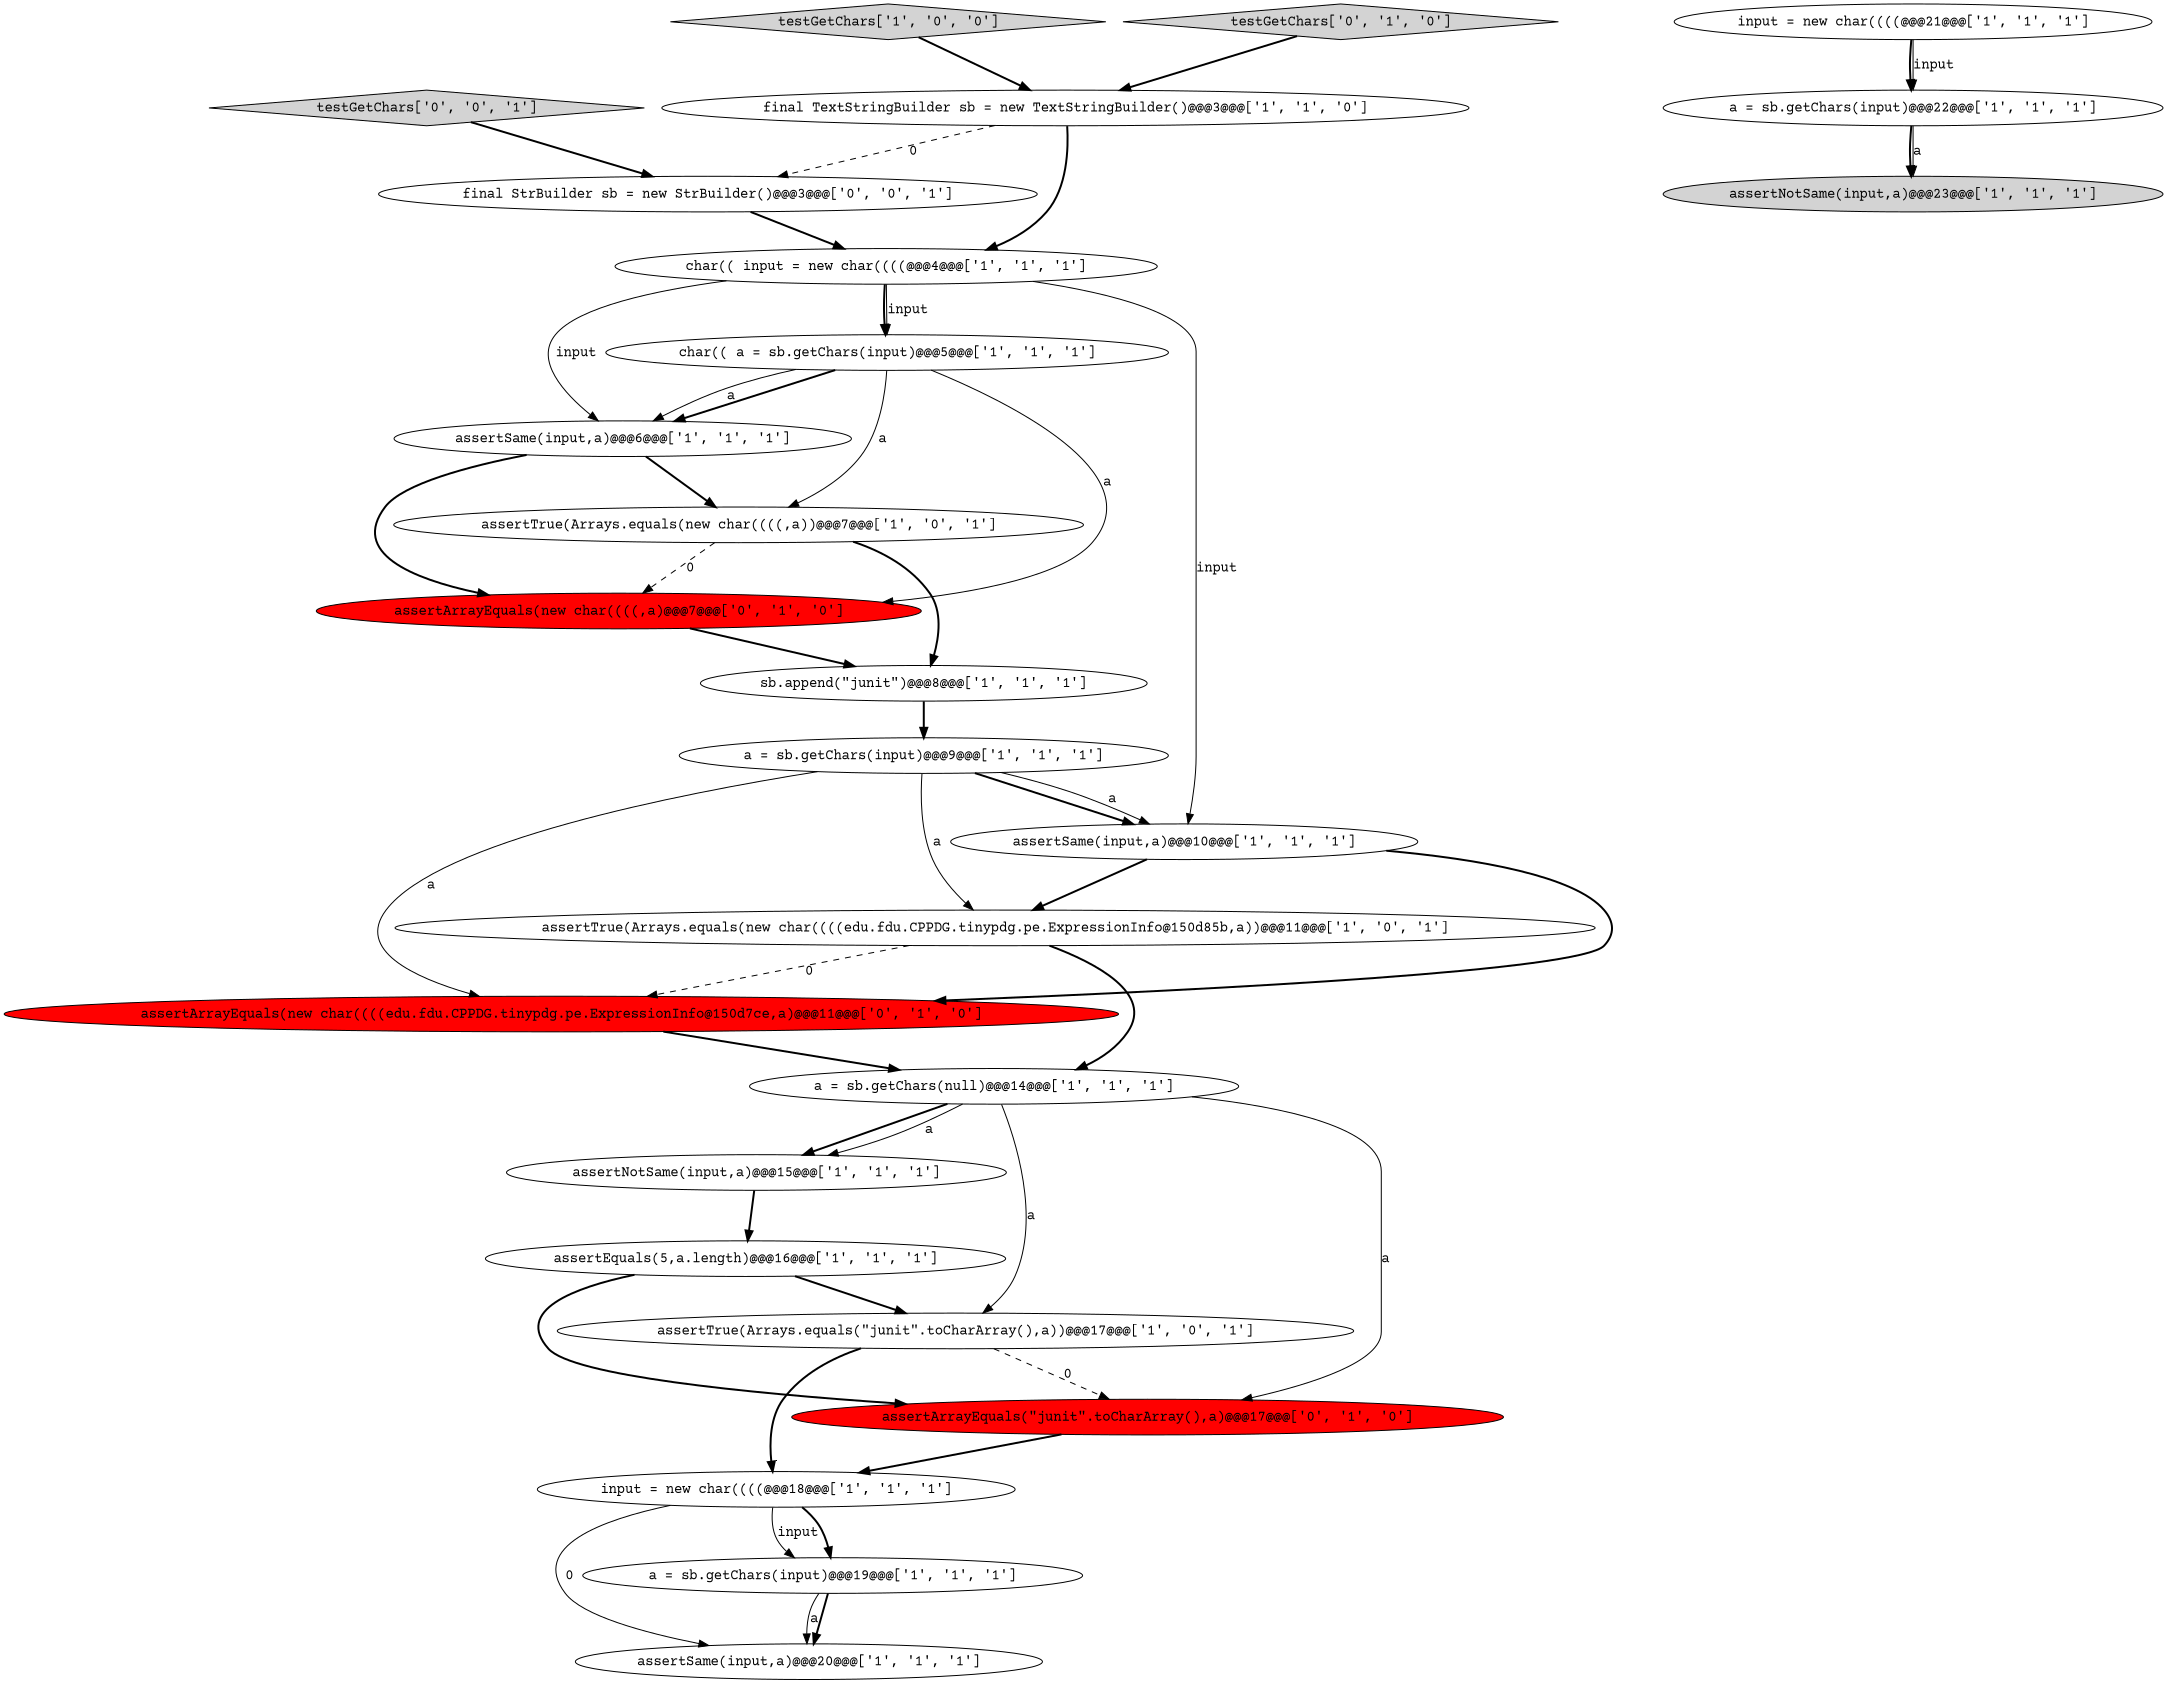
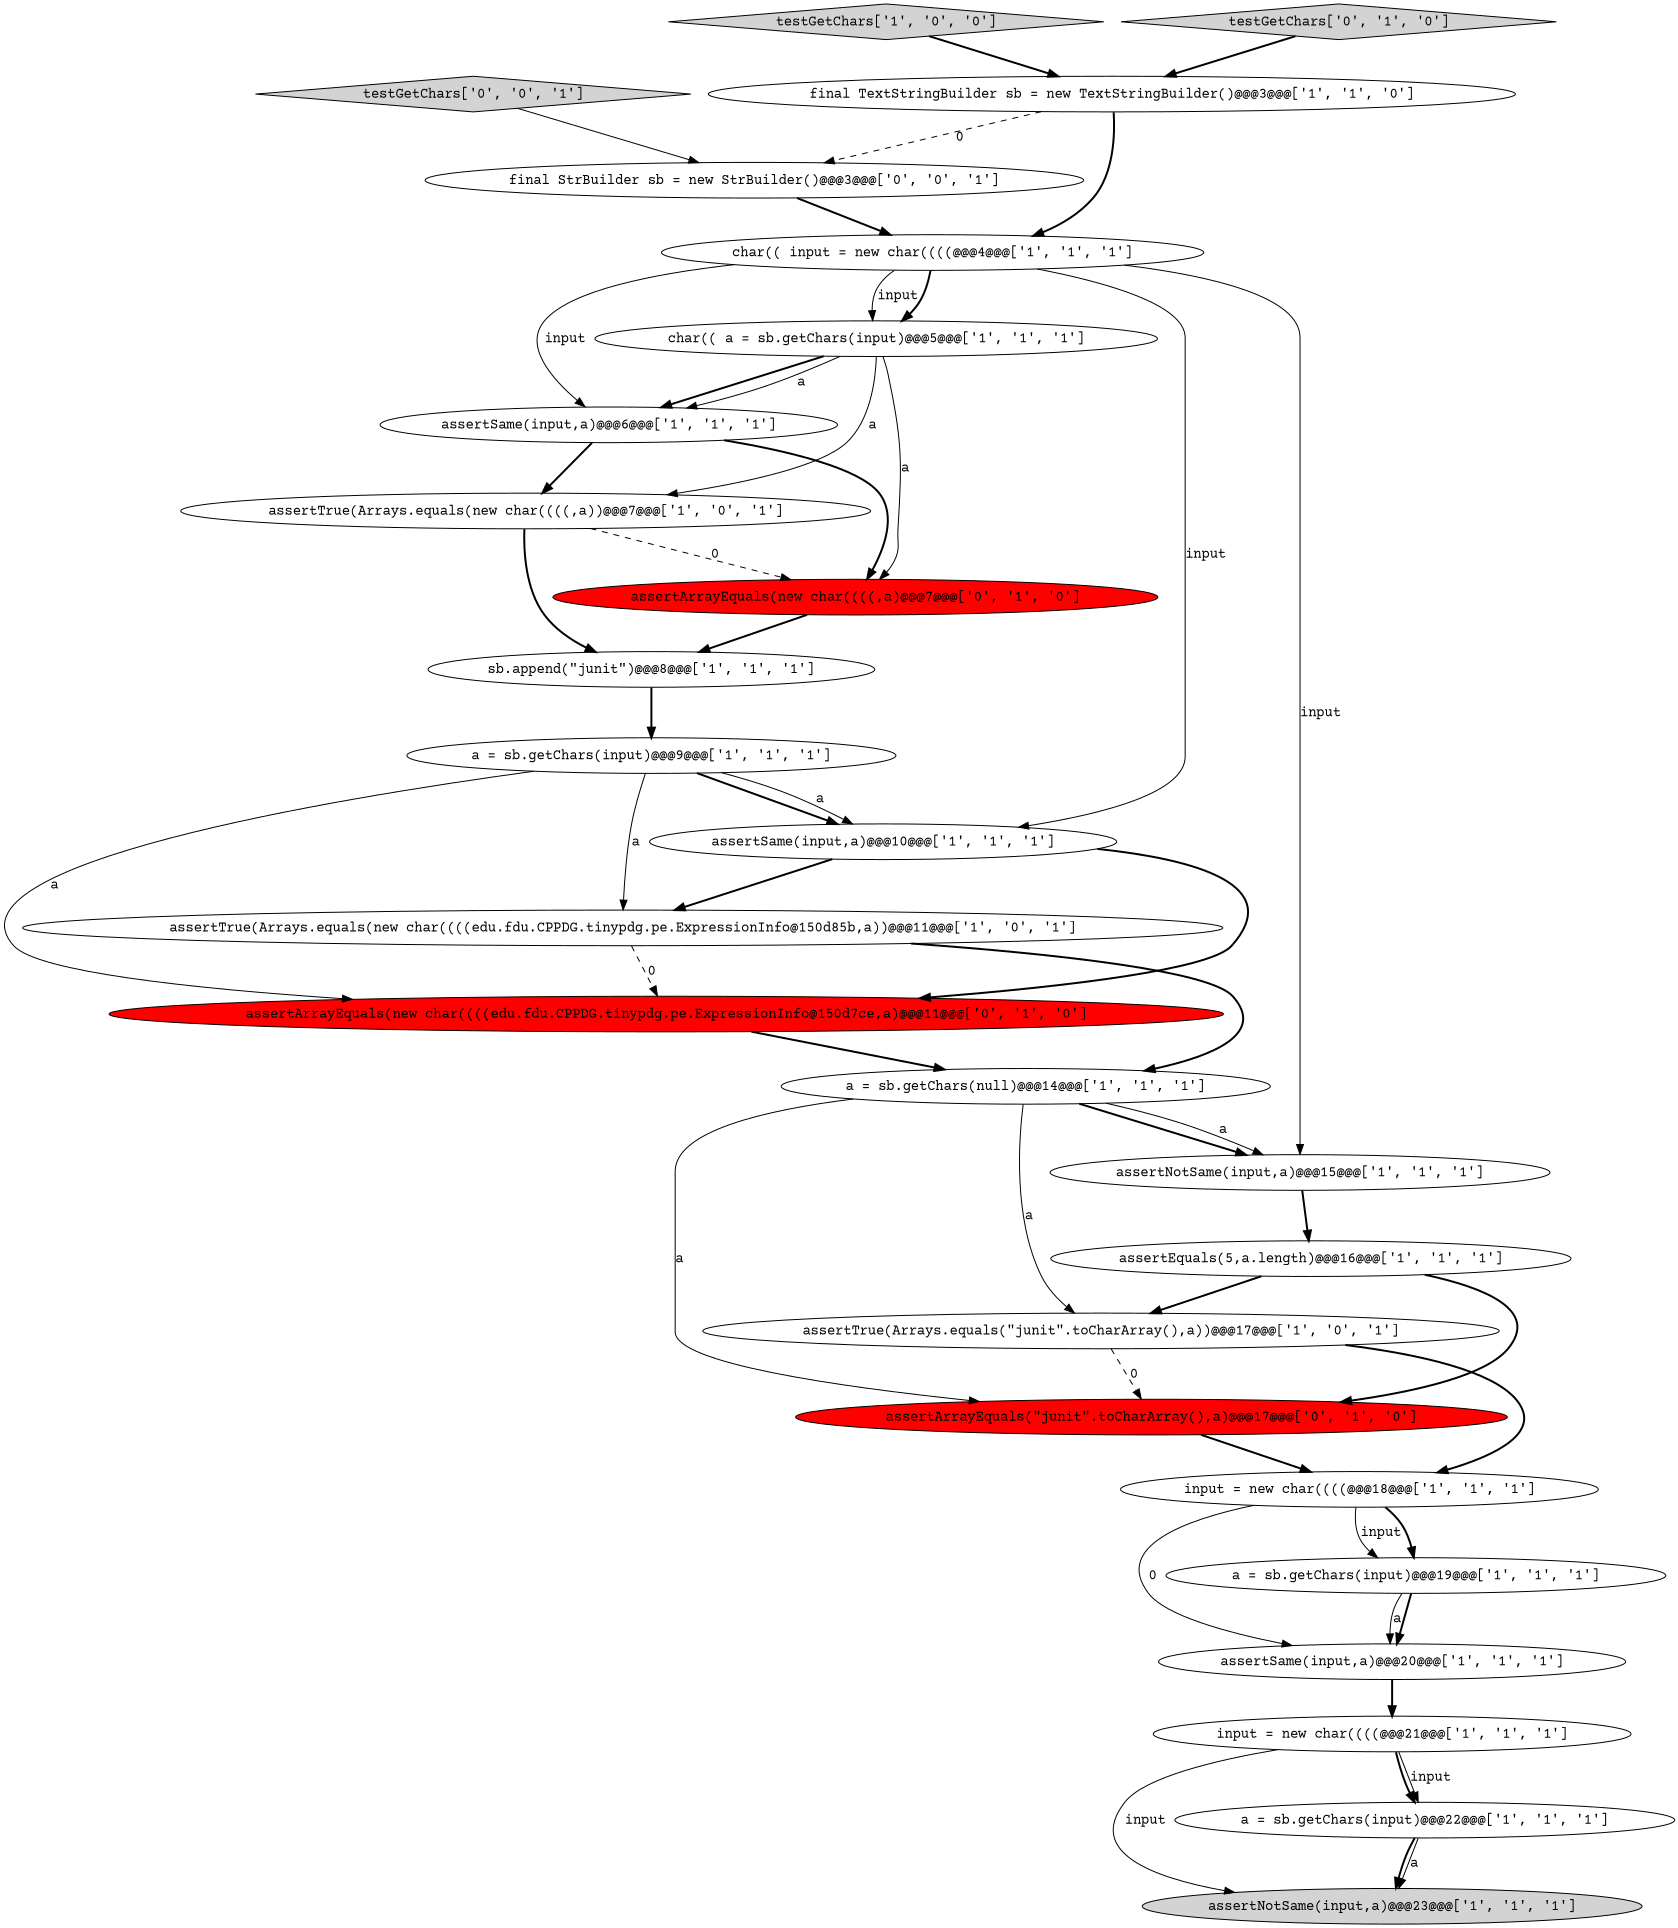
(557, 148) -> (603, 134)
none -> (1300, 641)
none -> (1392, 1693)
none -> (1125, 1803)
